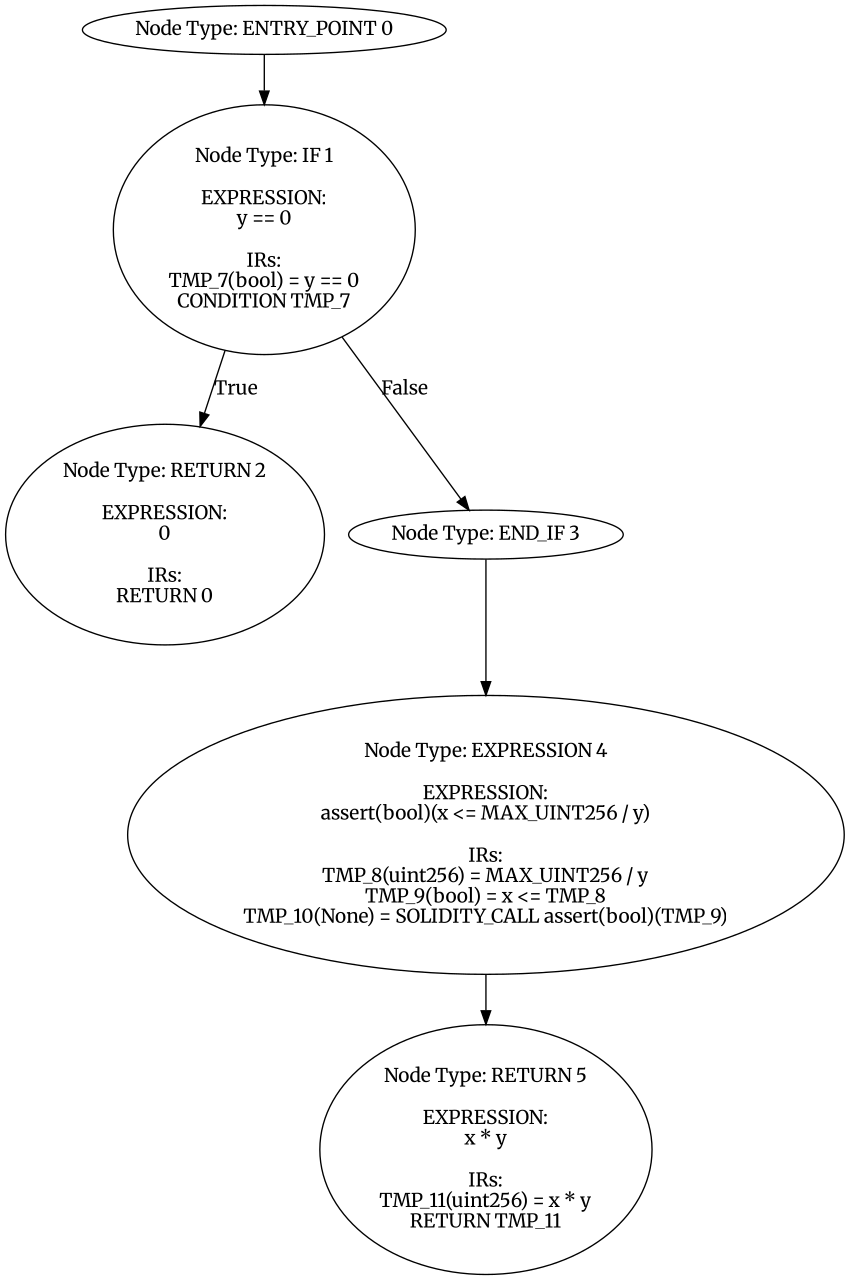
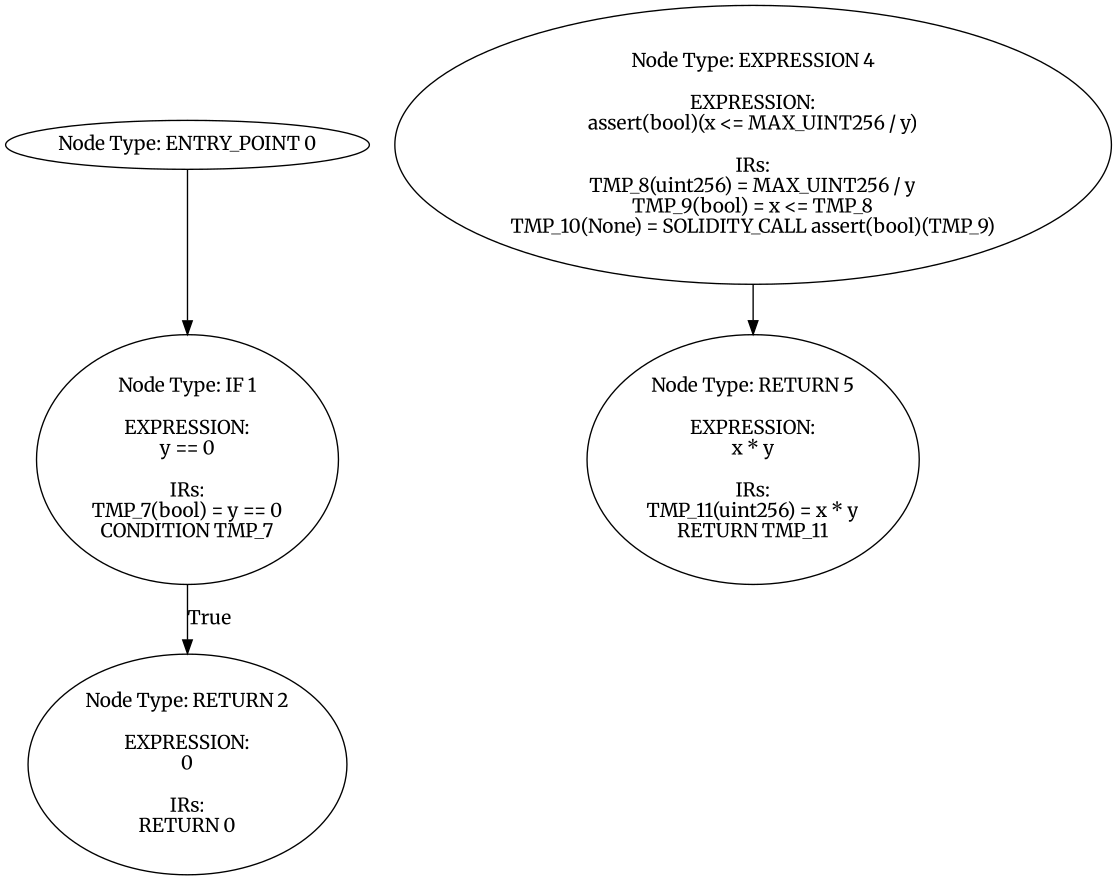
(486, 535) -> none
